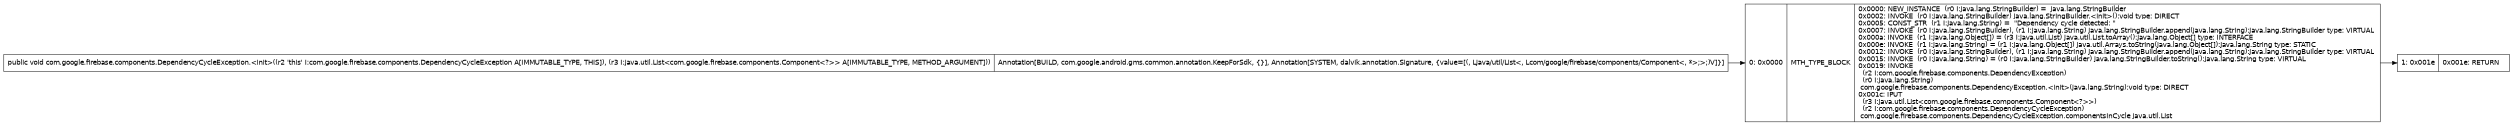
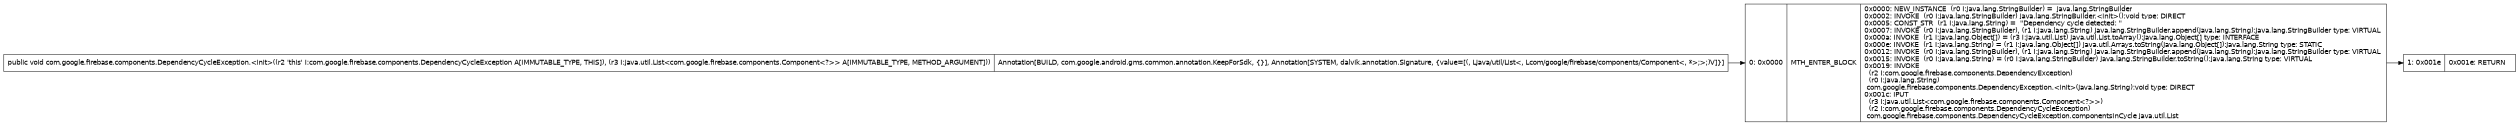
(1821, 63) -> (1824, 63)
